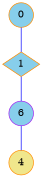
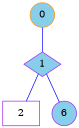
(21, 64) -> (42, 64)
none -> (21, 113)
(21, 163) -> none
